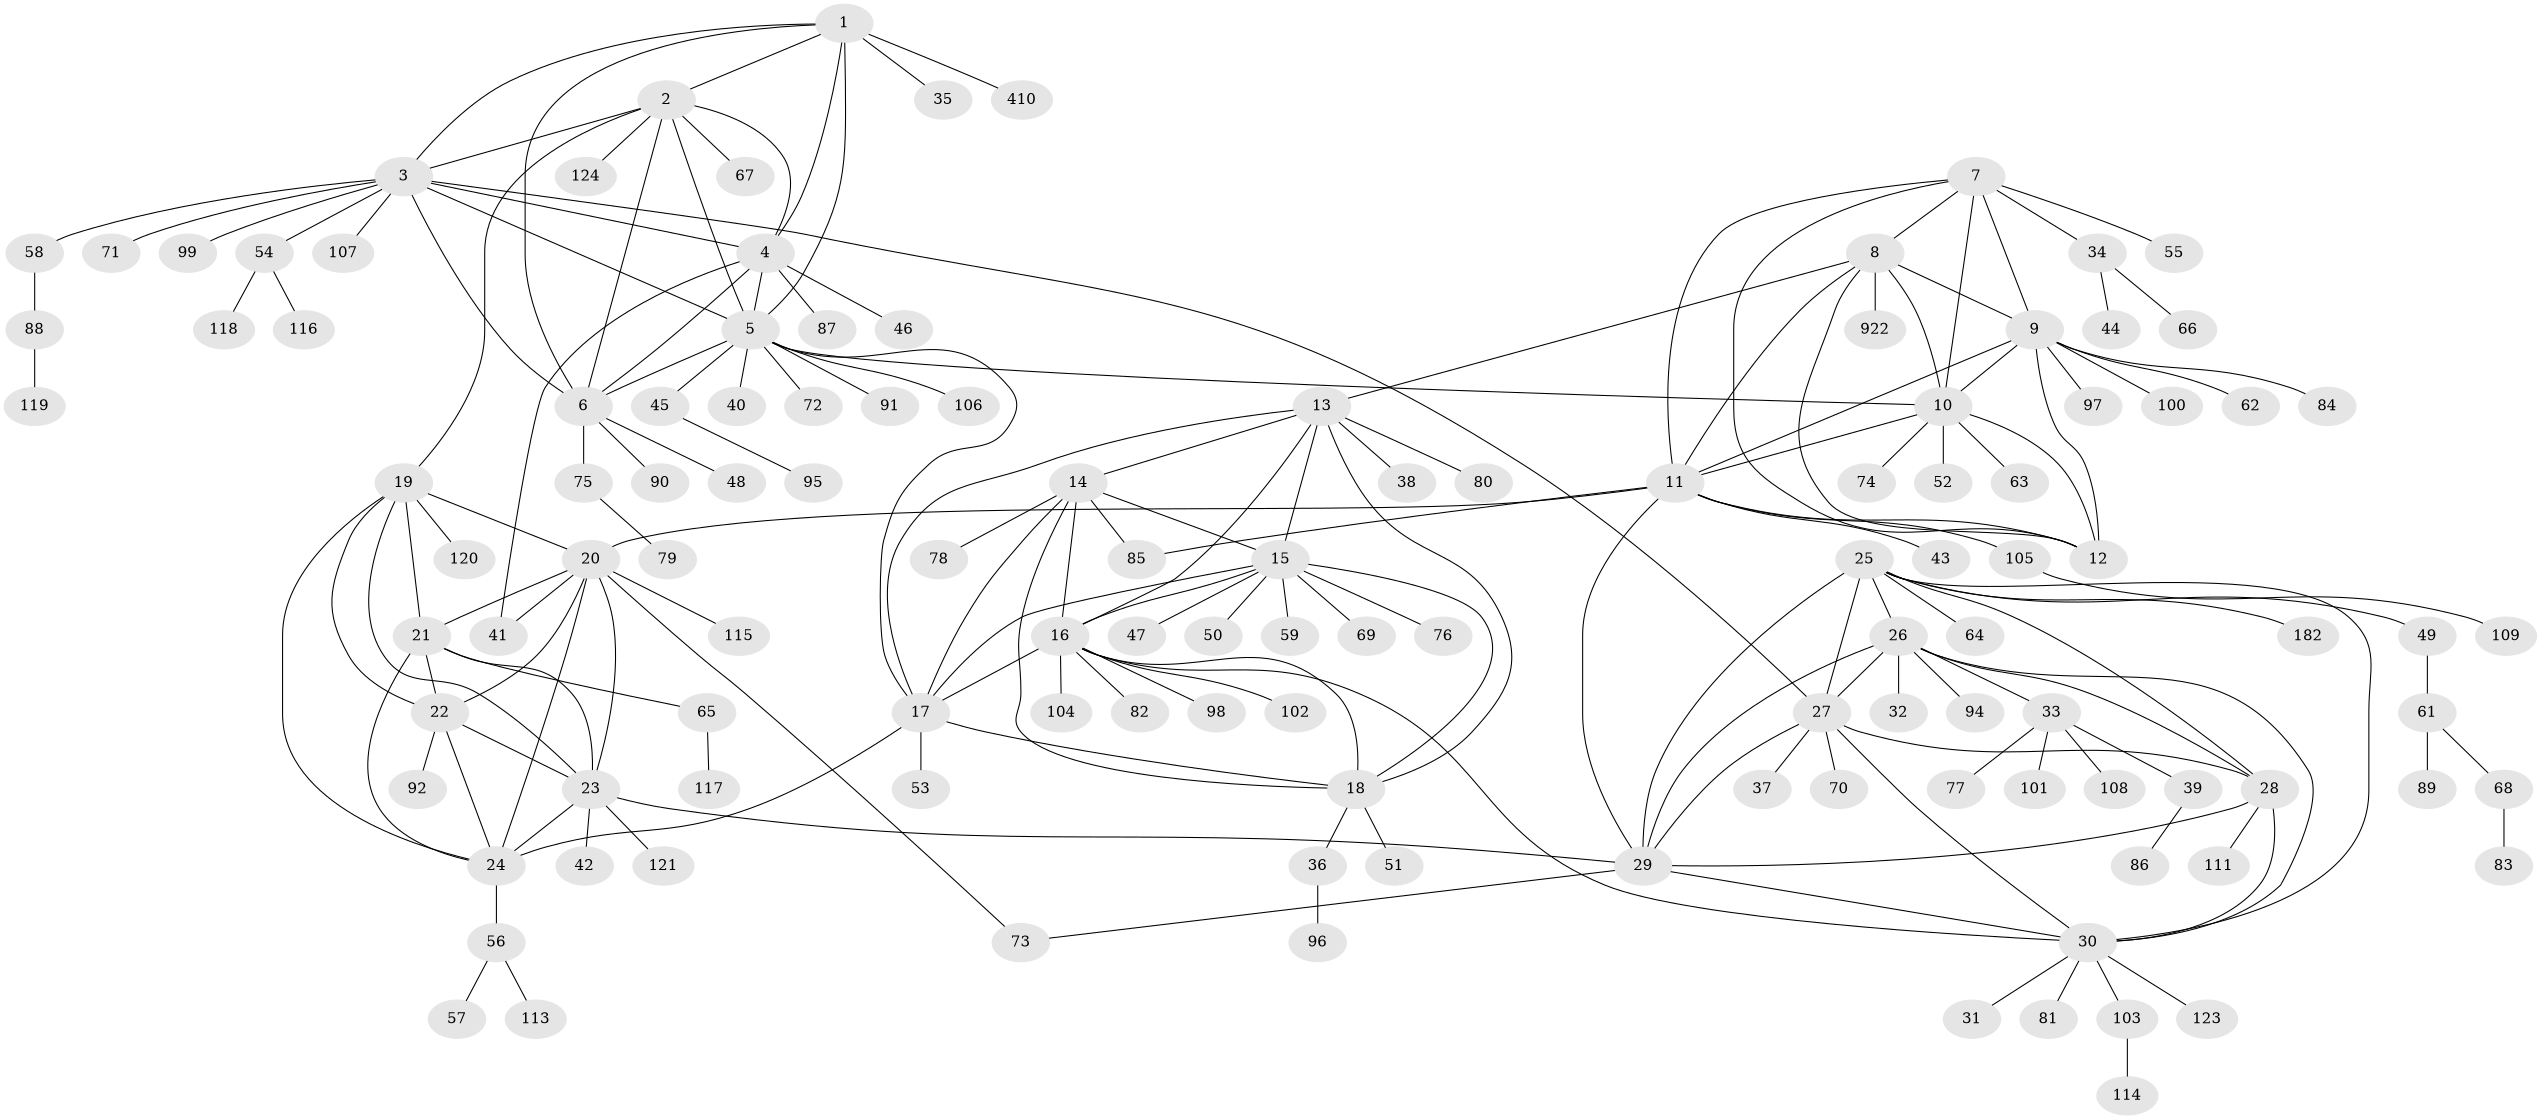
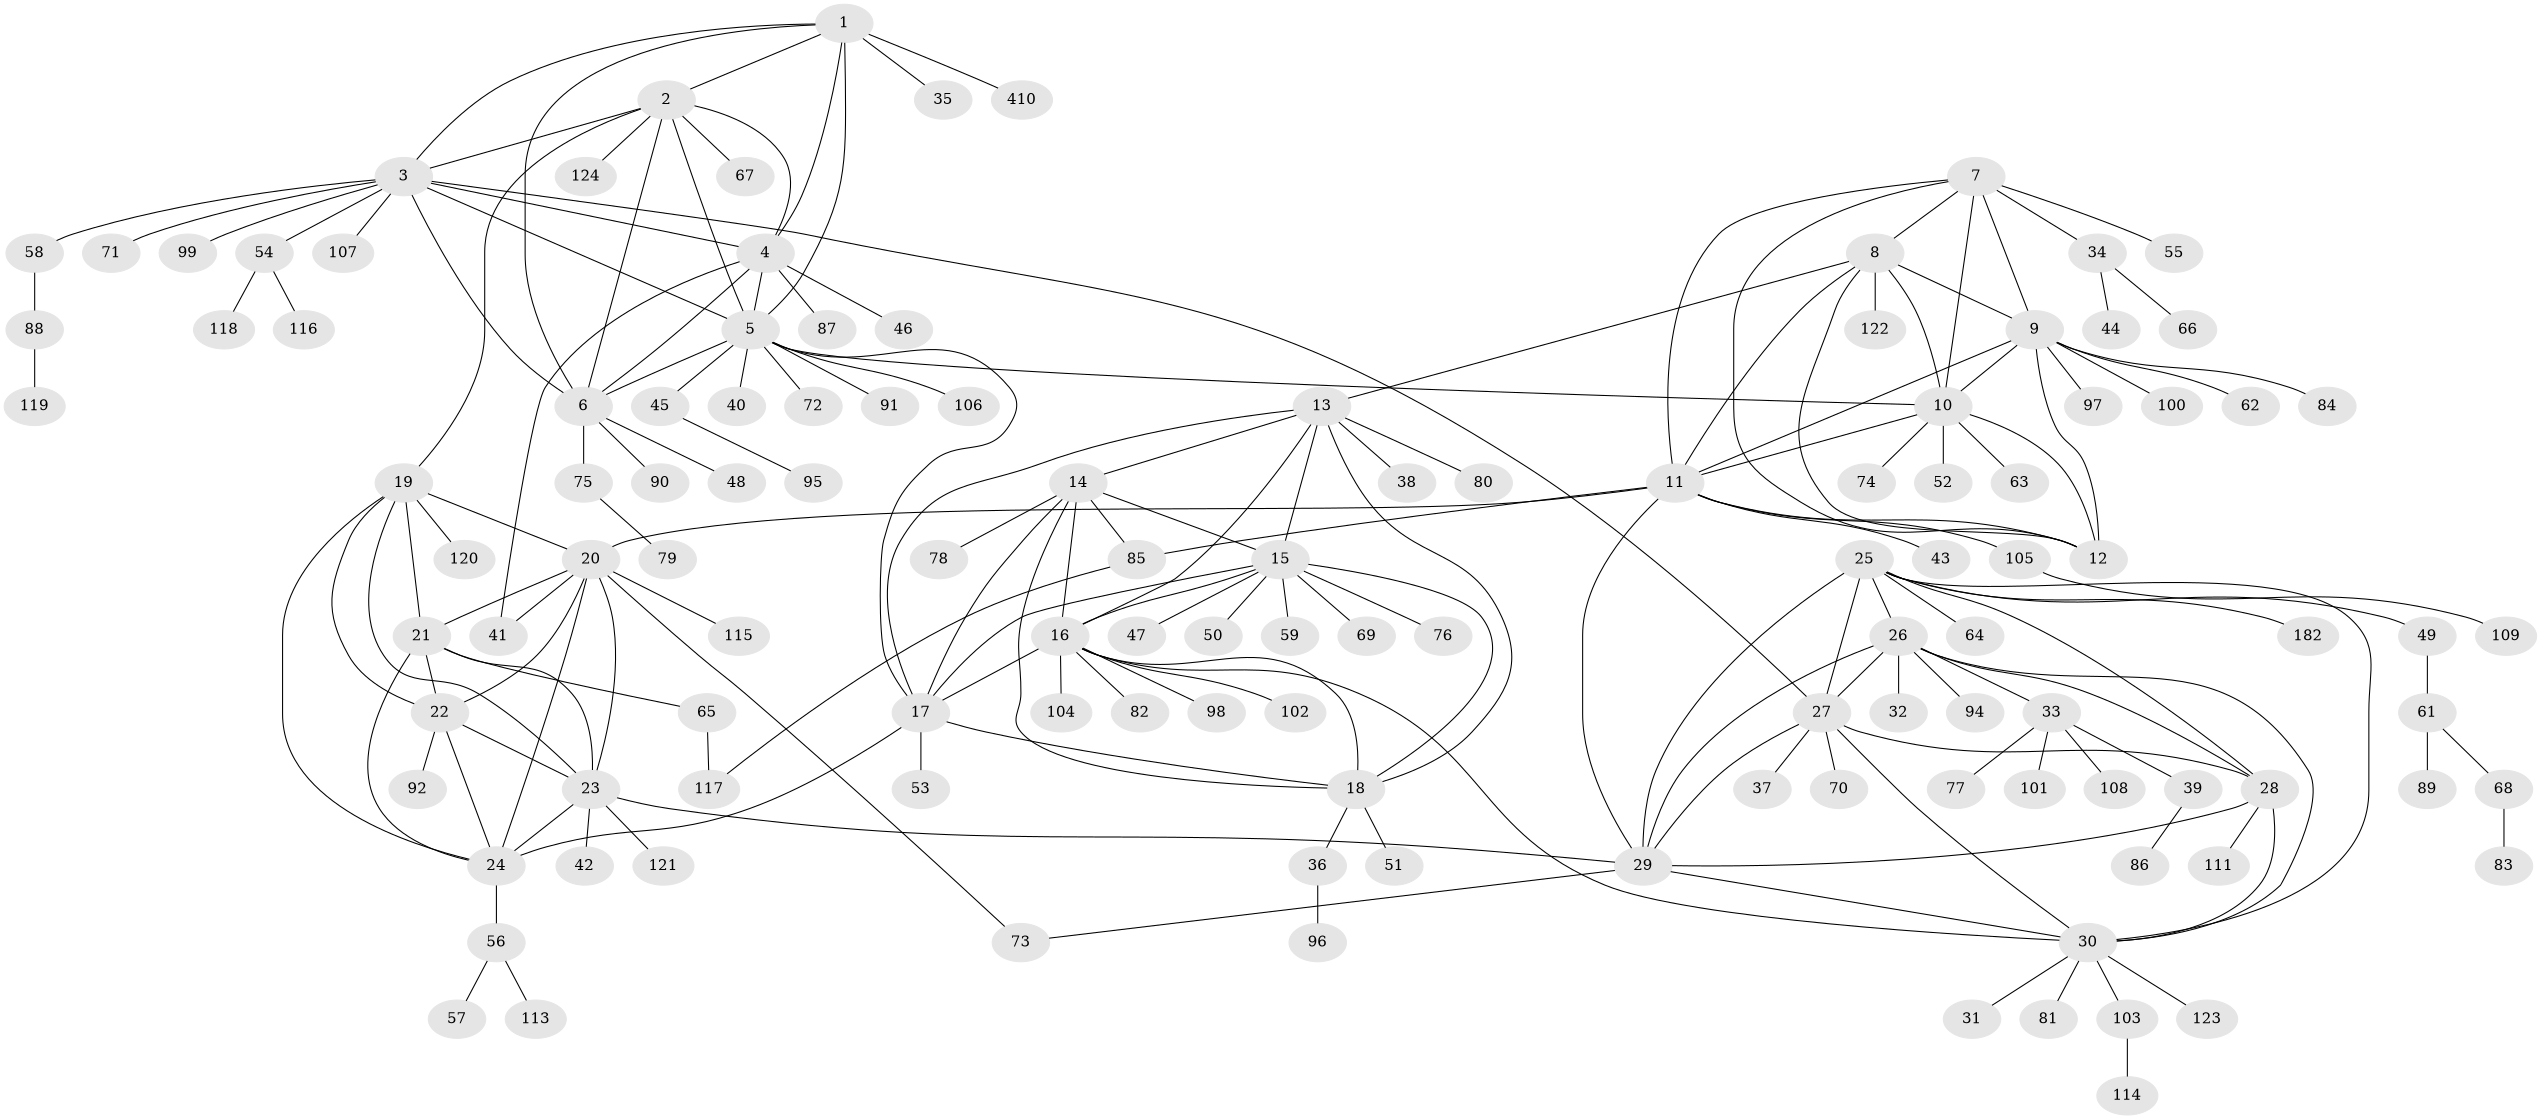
(1875, 330) -> (1875, 330)
none -> (907, 649)
